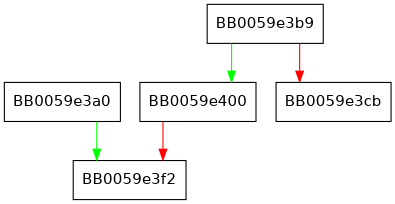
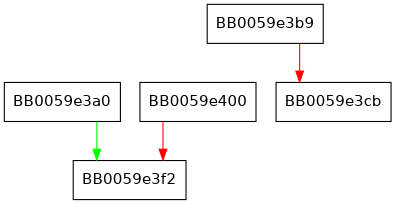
(232, 57) -> none
